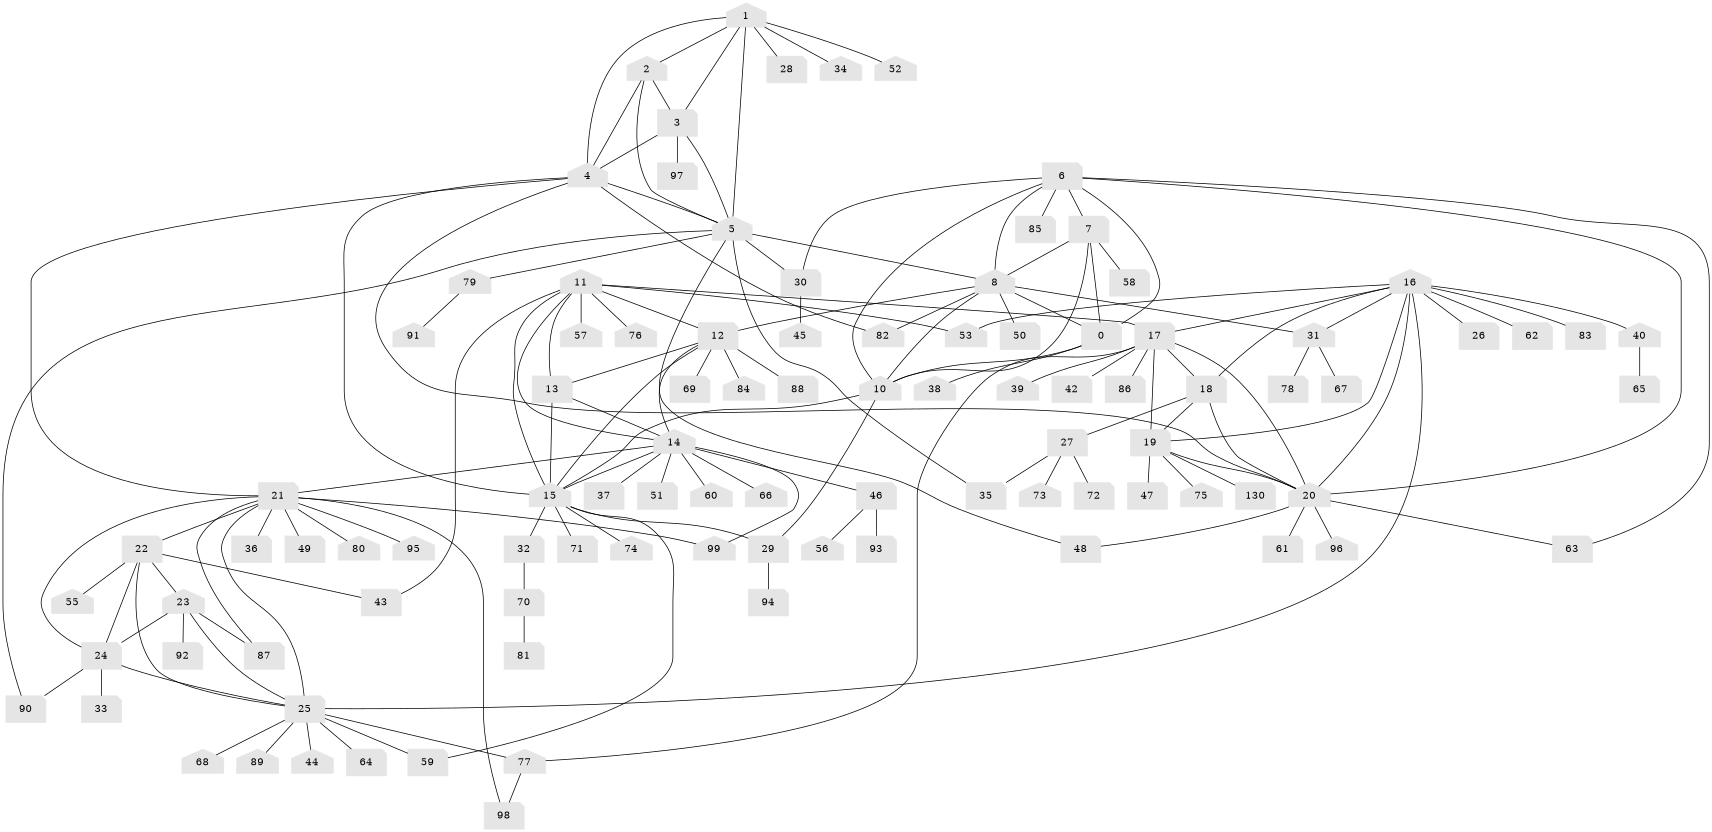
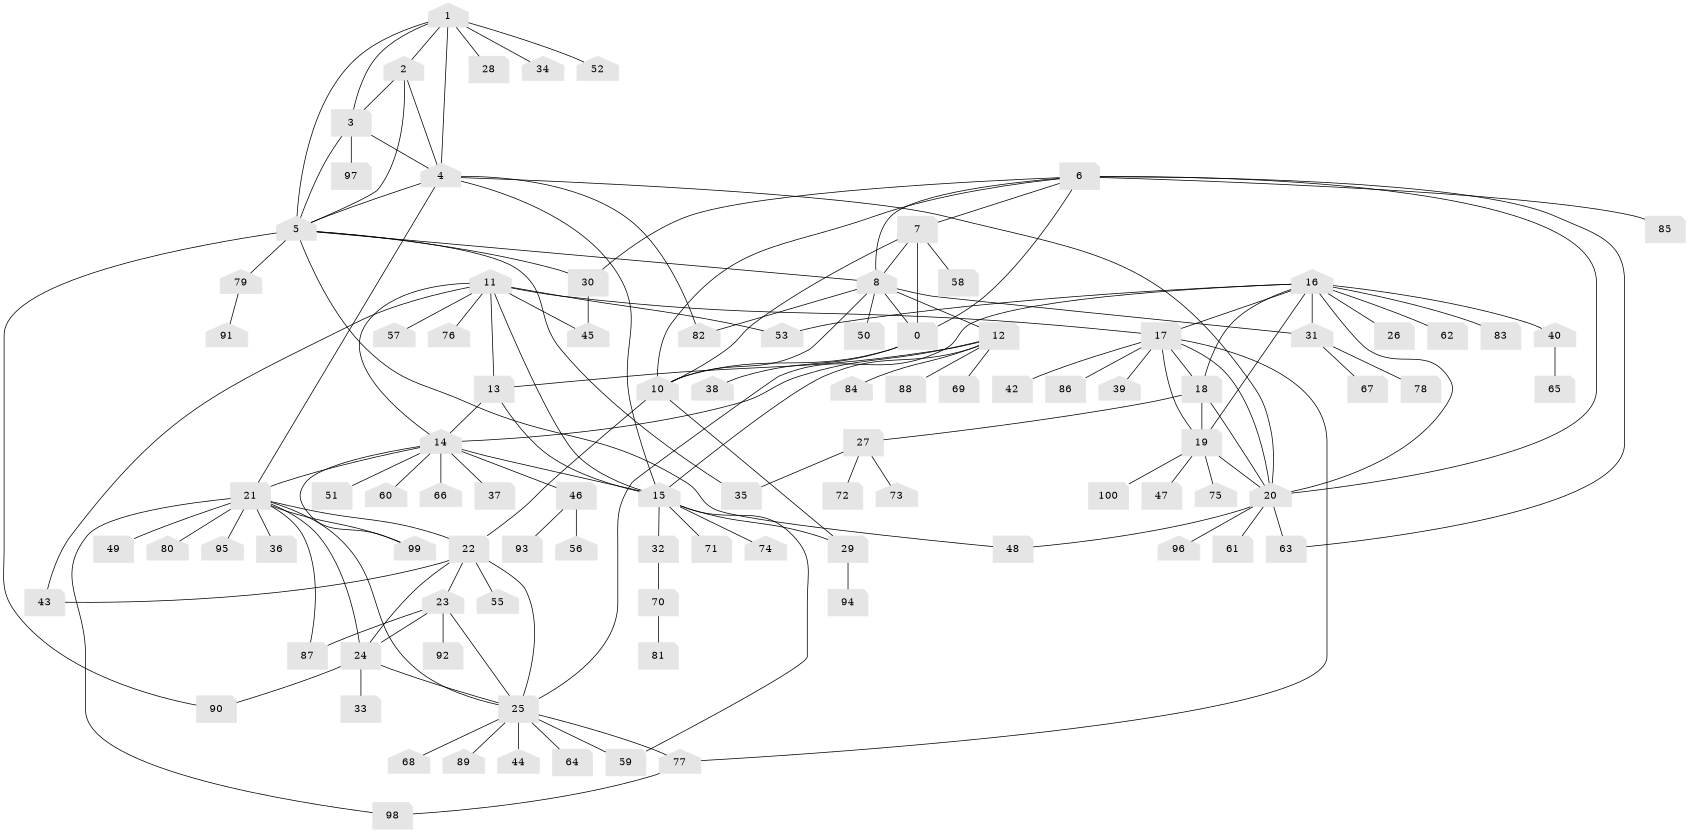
(650, 310) -> (537, 308)
(670, 420) -> (574, 461)
(1256, 496) -> (1109, 496)
